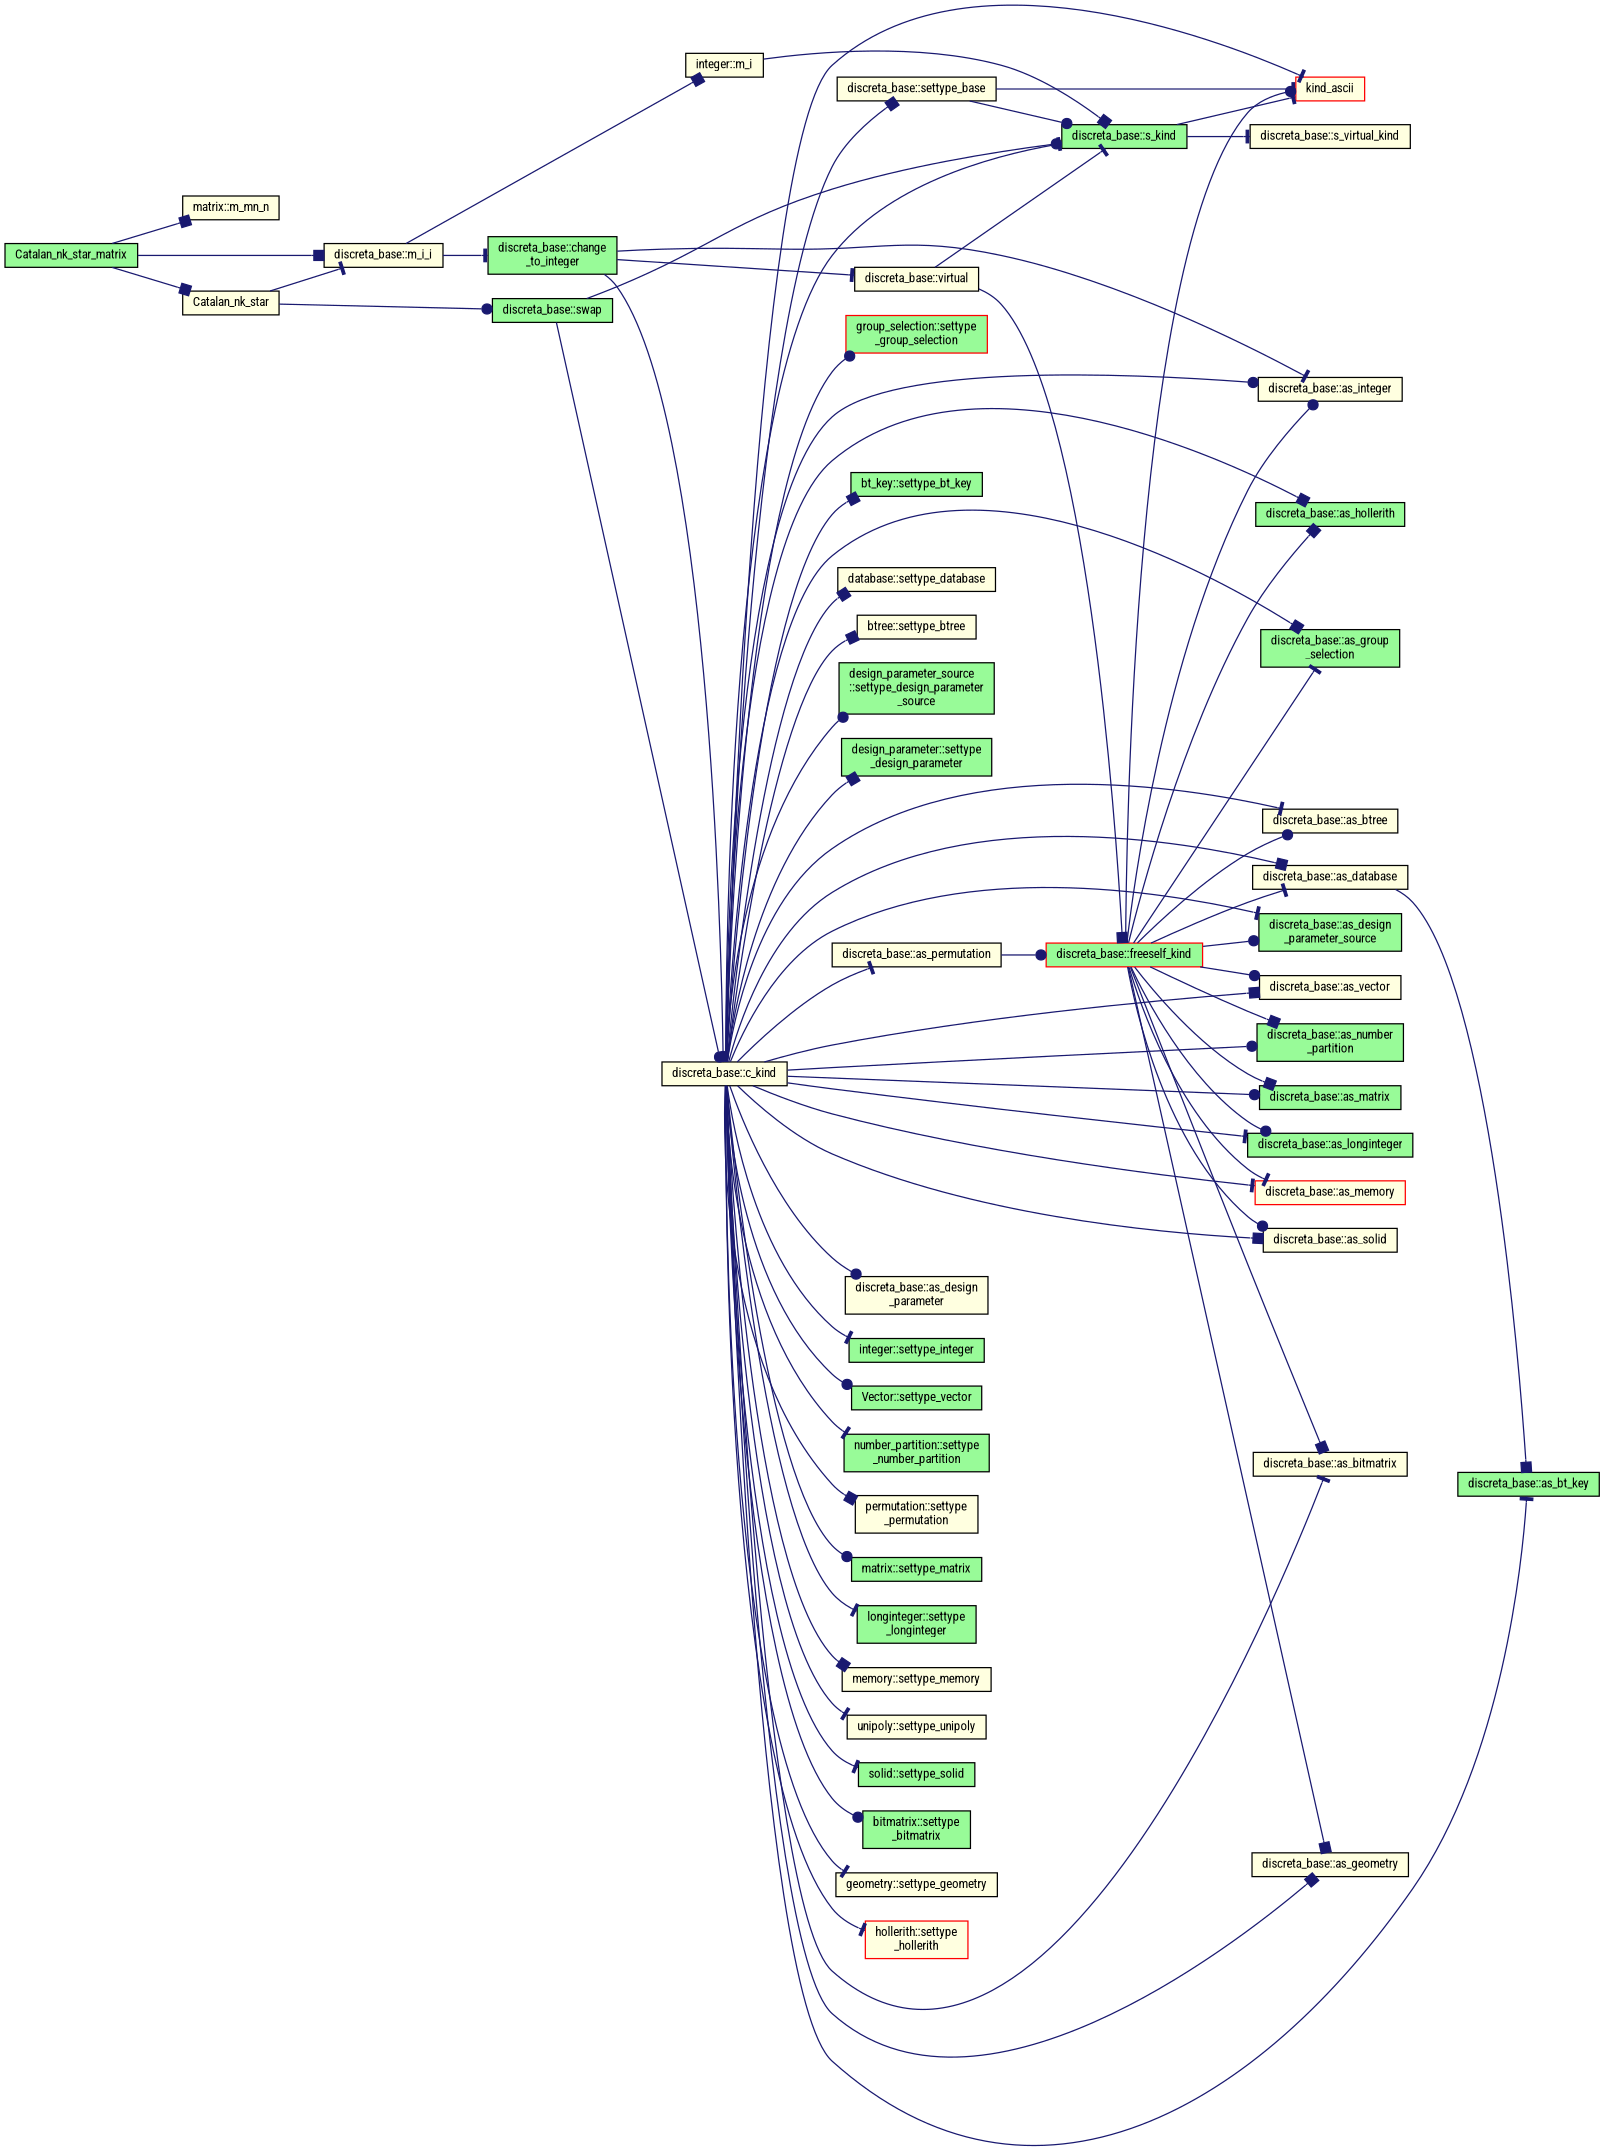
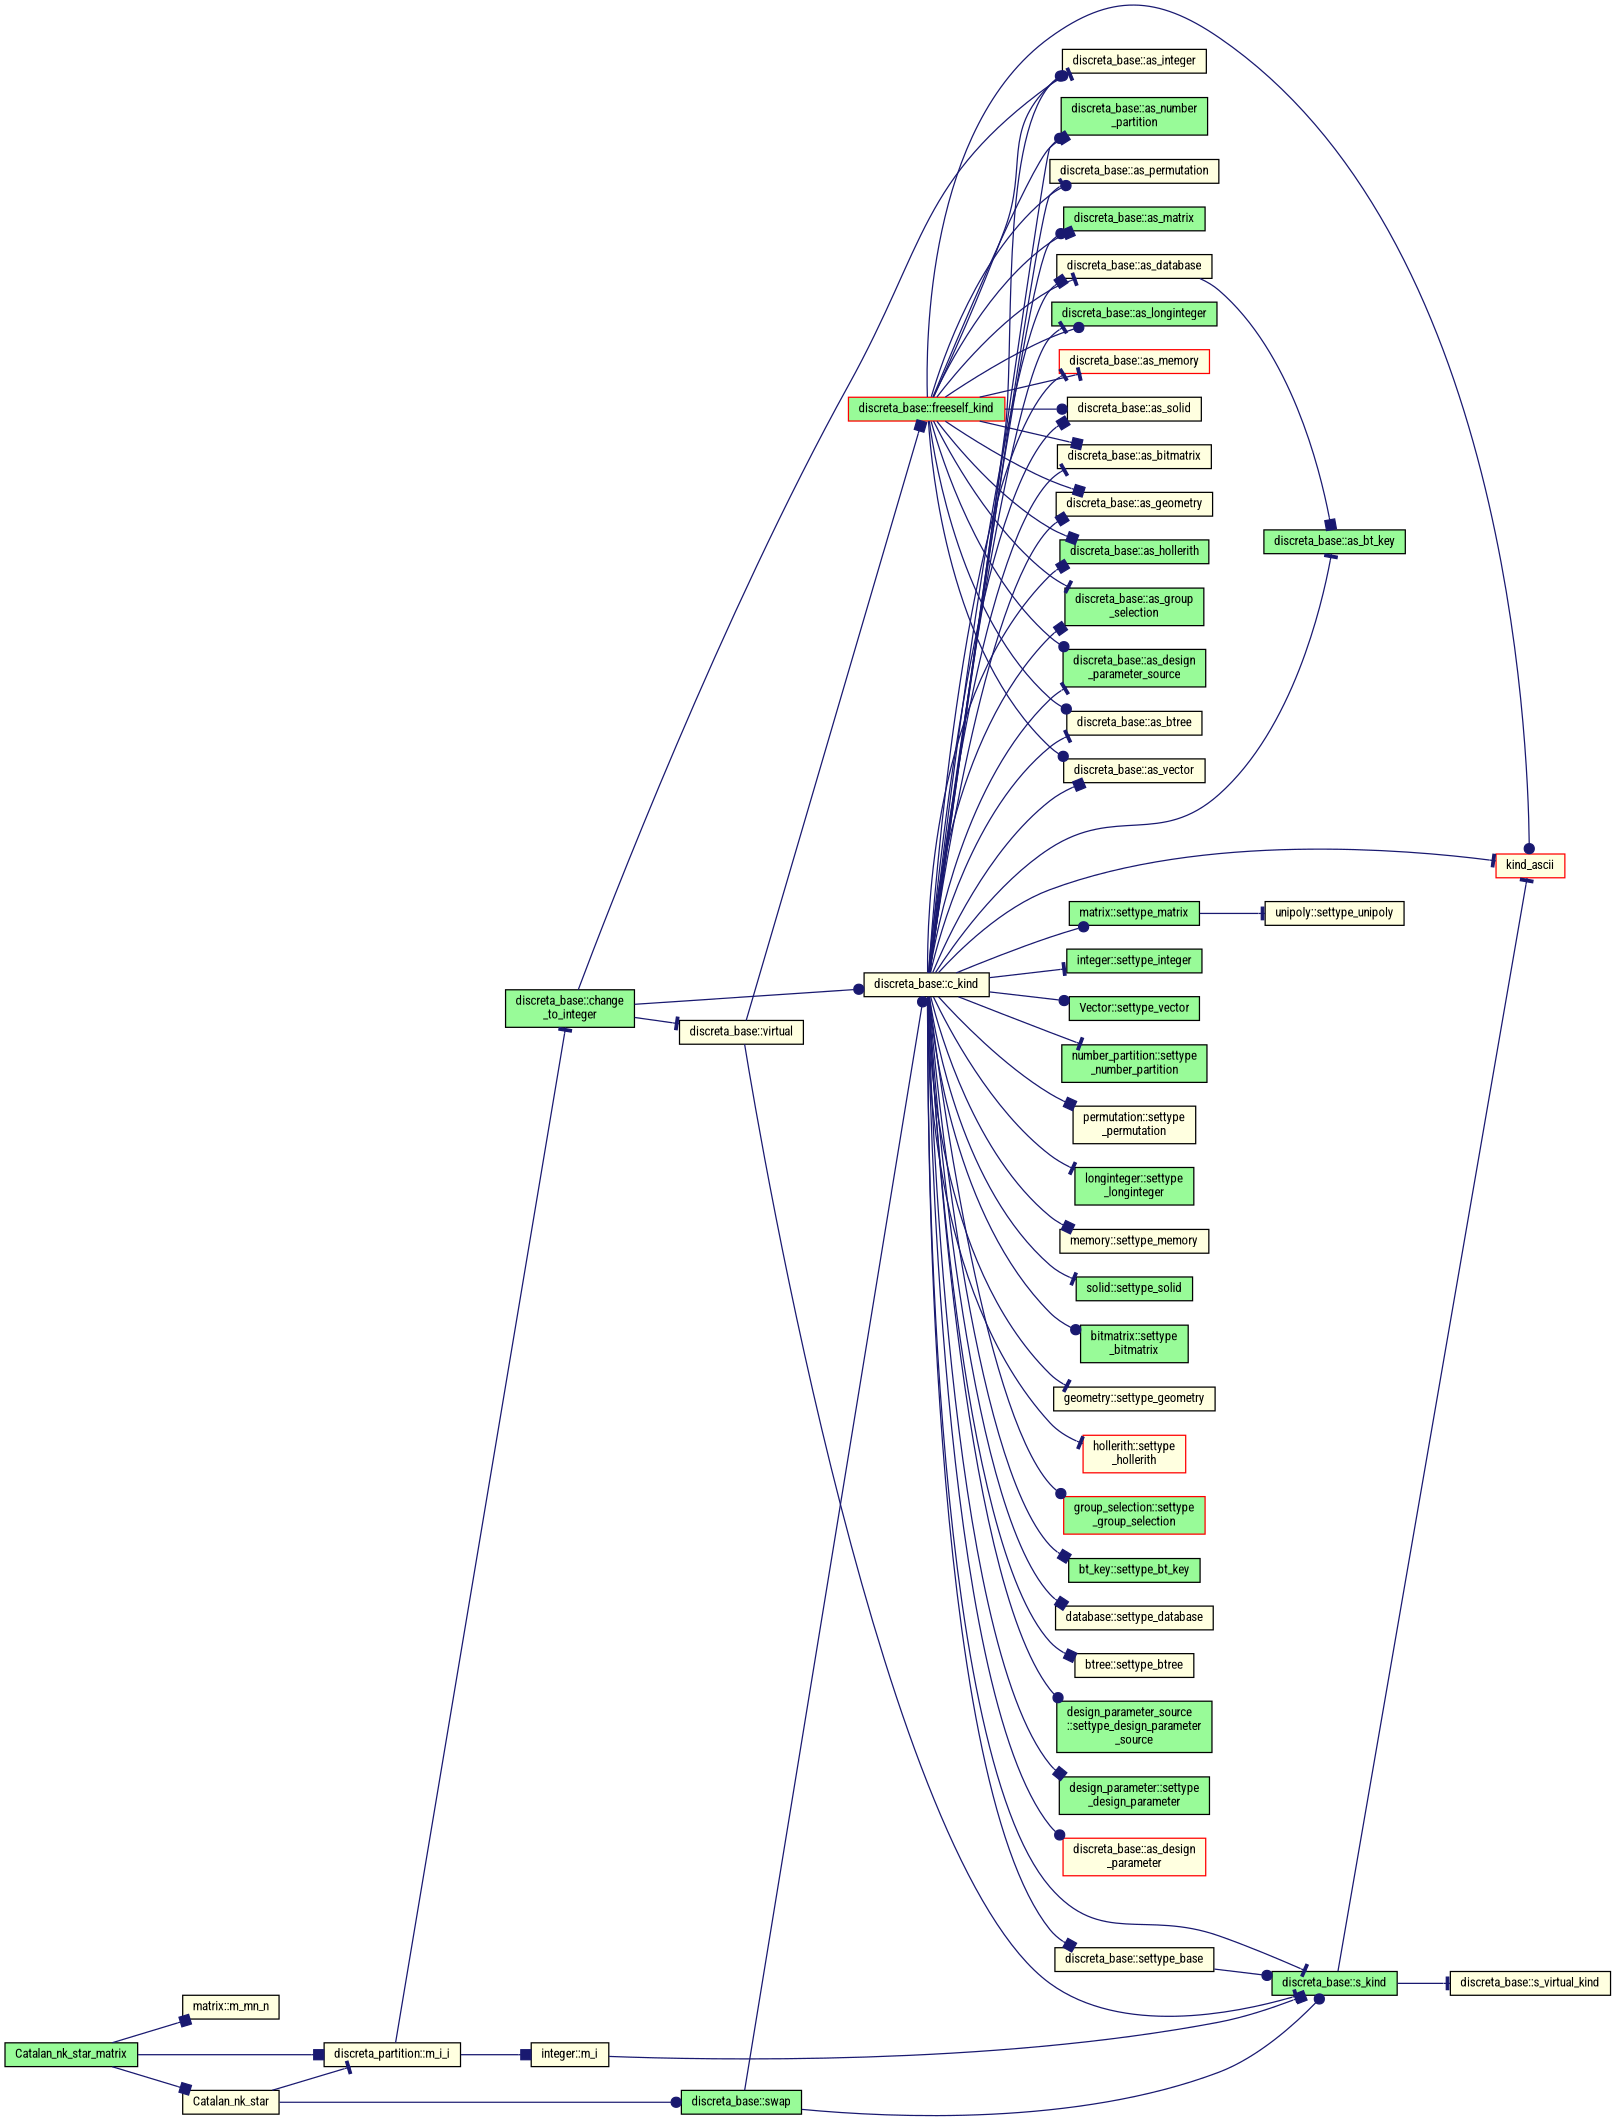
(1143, 89) -> none
(384, 255) -> (392, 2055)
(1019, 955) -> (980, 281)
(917, 1295) -> (1134, 1857)
(765, 1503) -> (1229, 914)
